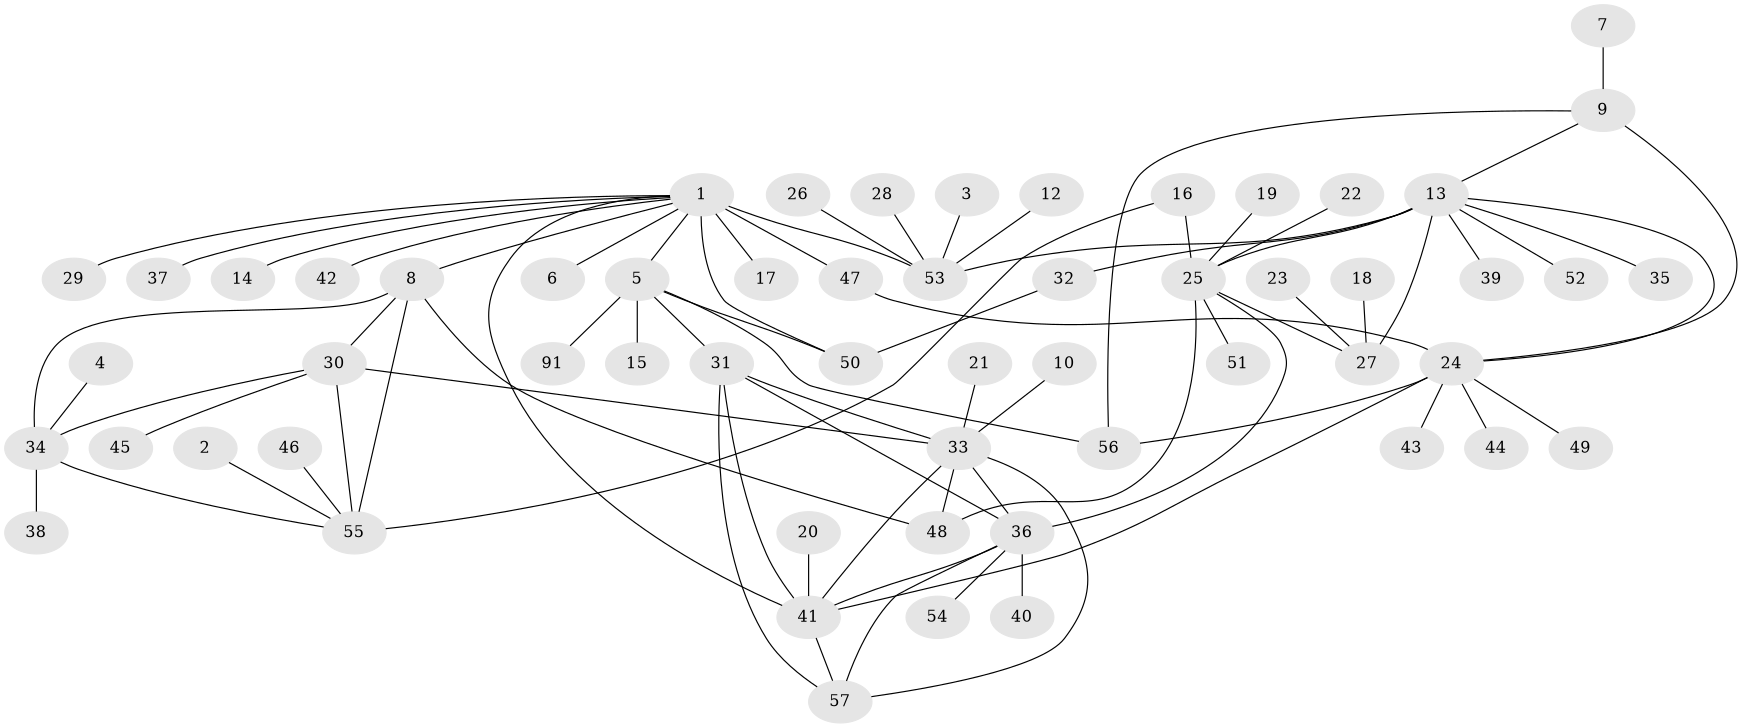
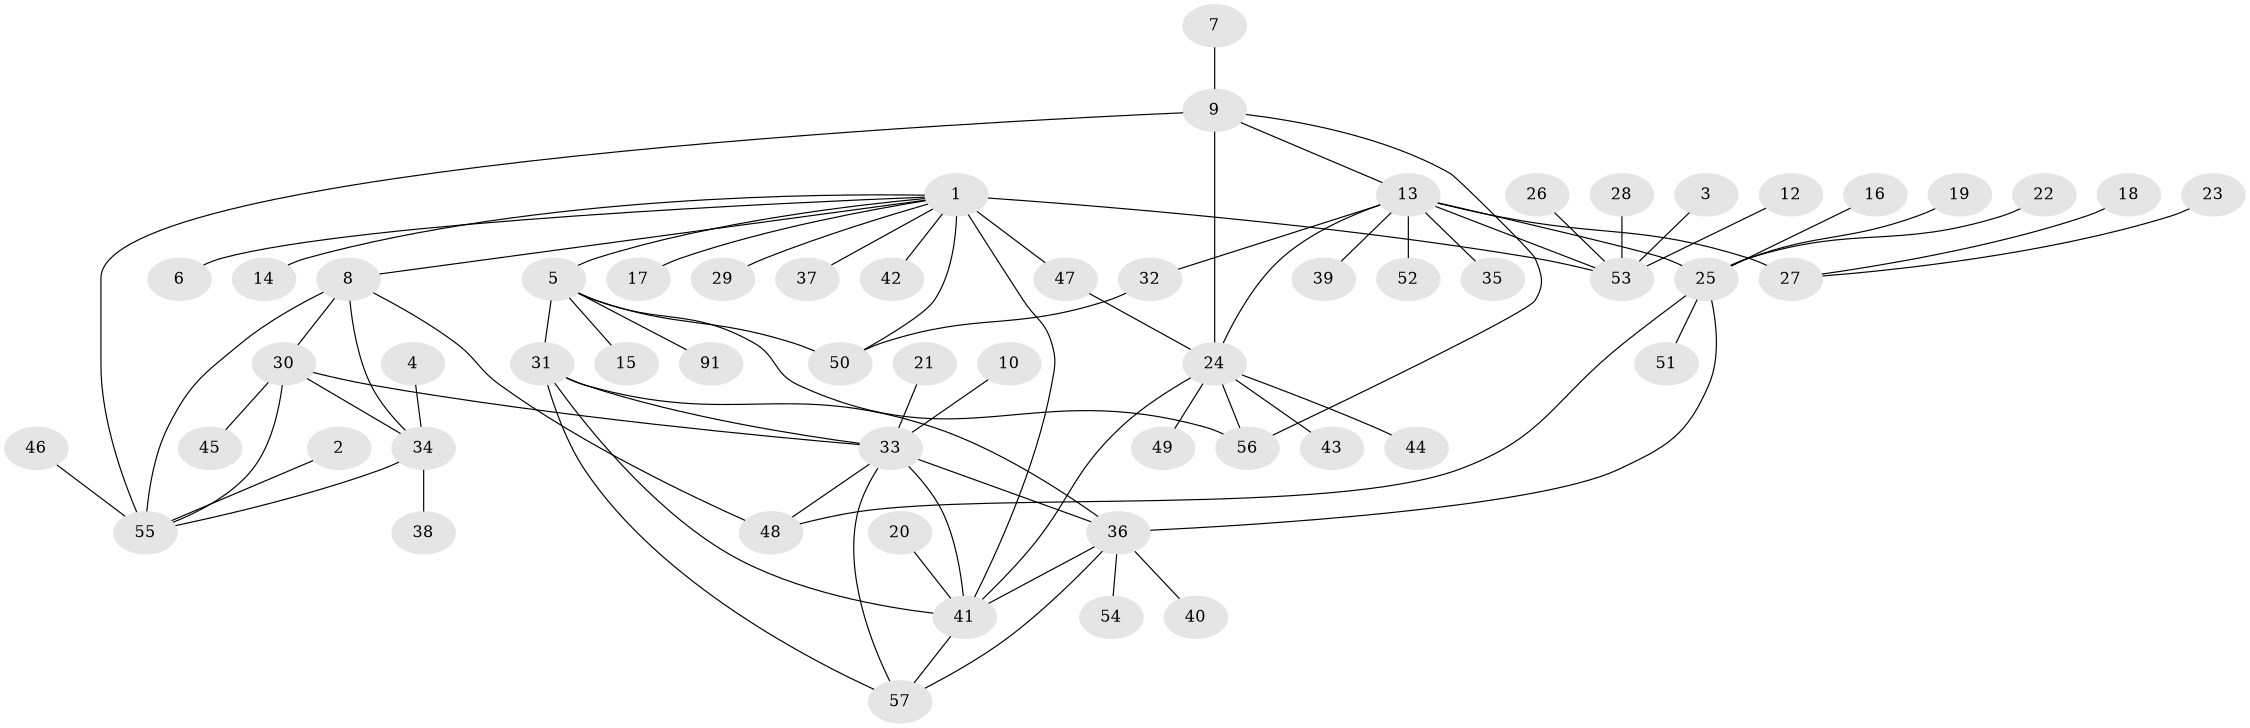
(1299, 330) -> none
(780, 437) -> (511, 164)
